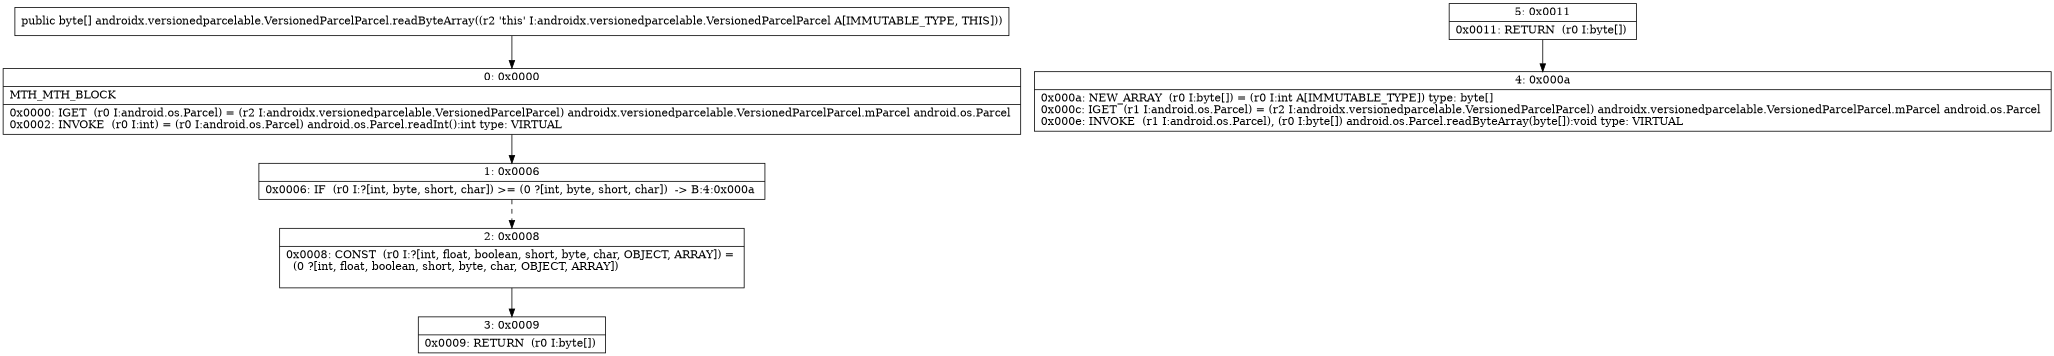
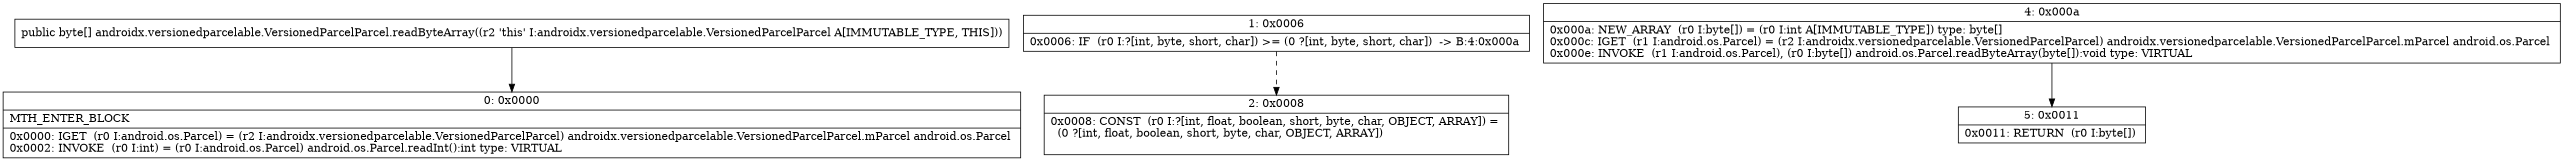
(1543, 52) -> (2052, 81)
(63, 95) -> (70, 119)
(512, 145) -> none
(512, 335) -> none
